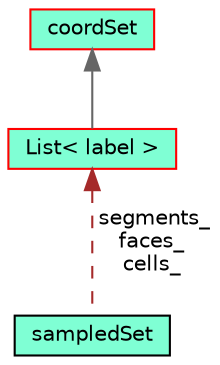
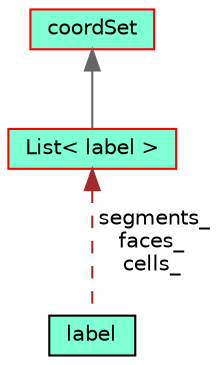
(92, 336) -> (92, 336)
